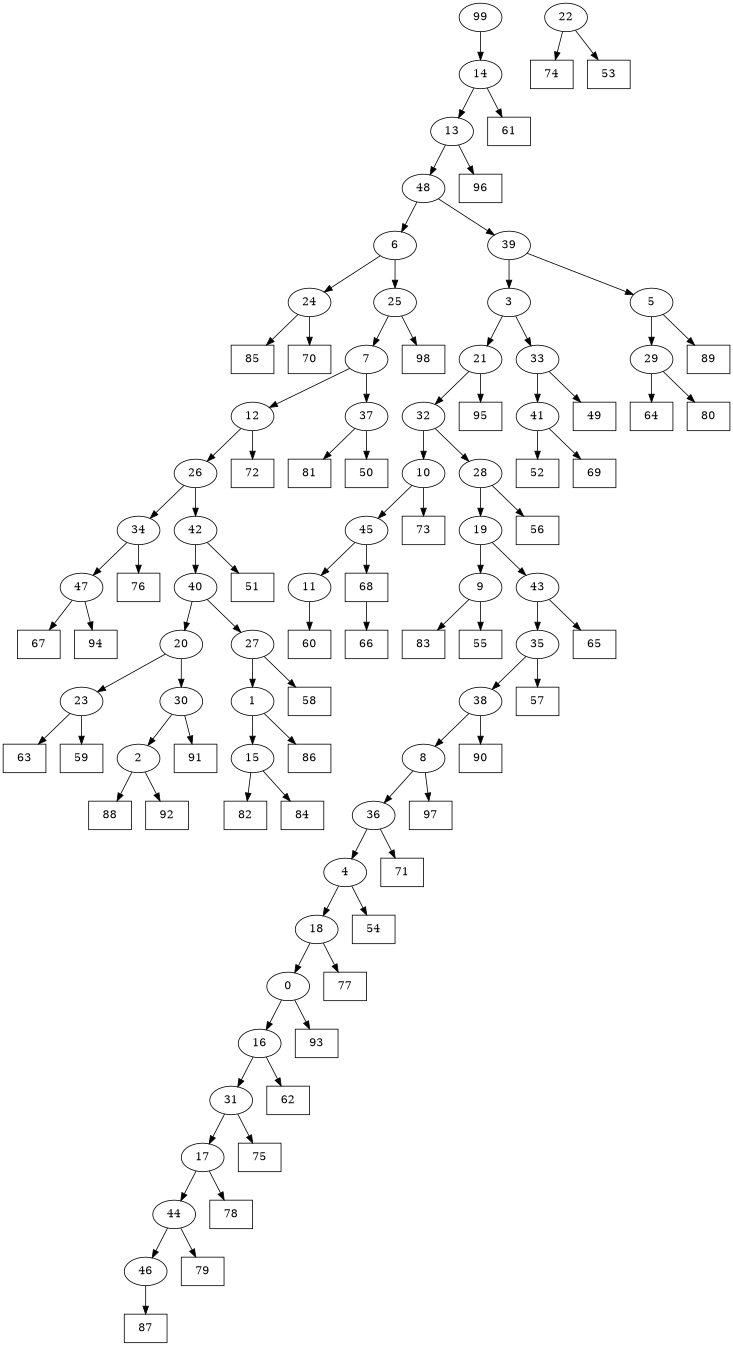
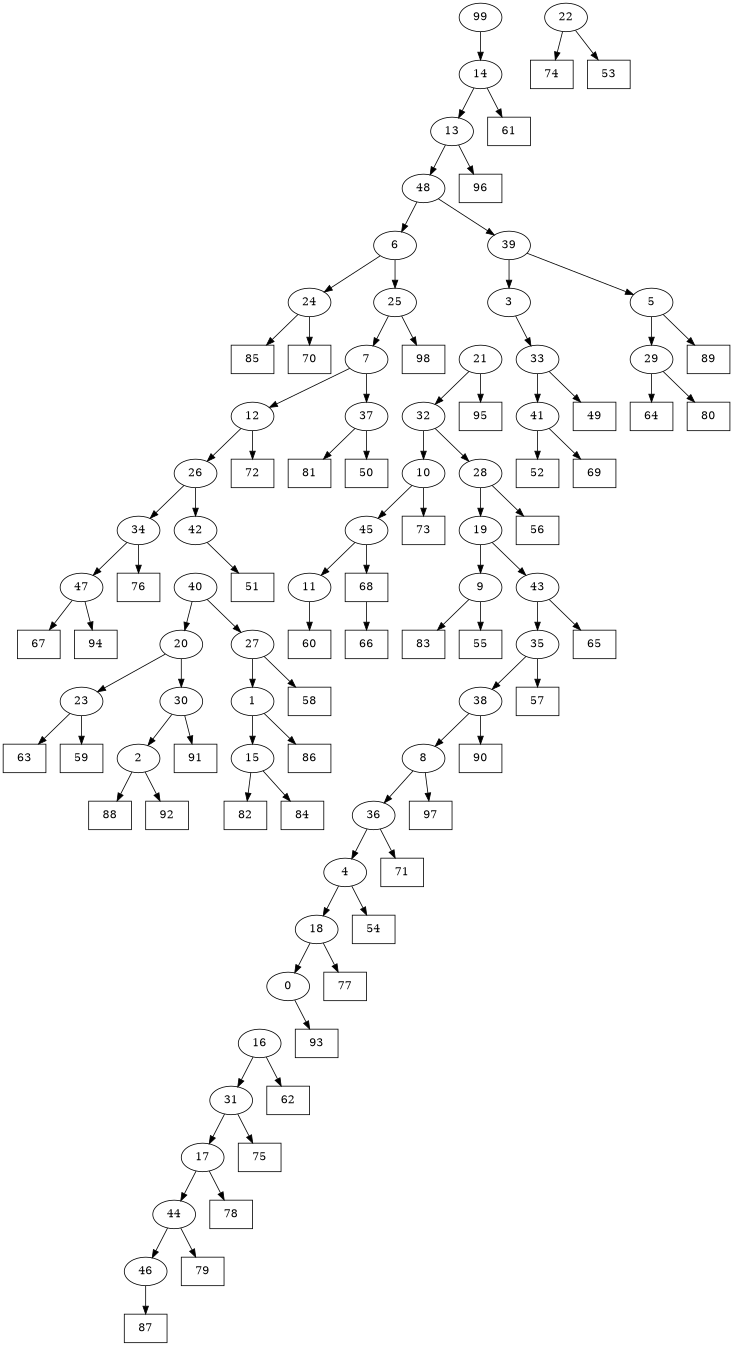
(497, 327) -> none
(196, 555) -> none
(276, 1011) -> none
